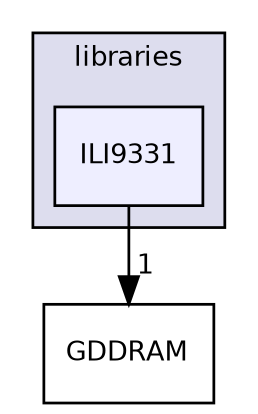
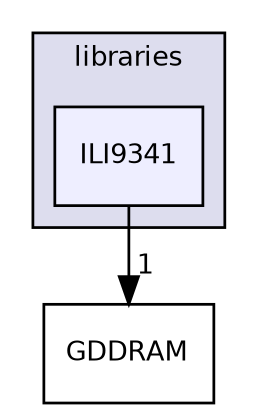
(129, 156) -> (129, 156)
